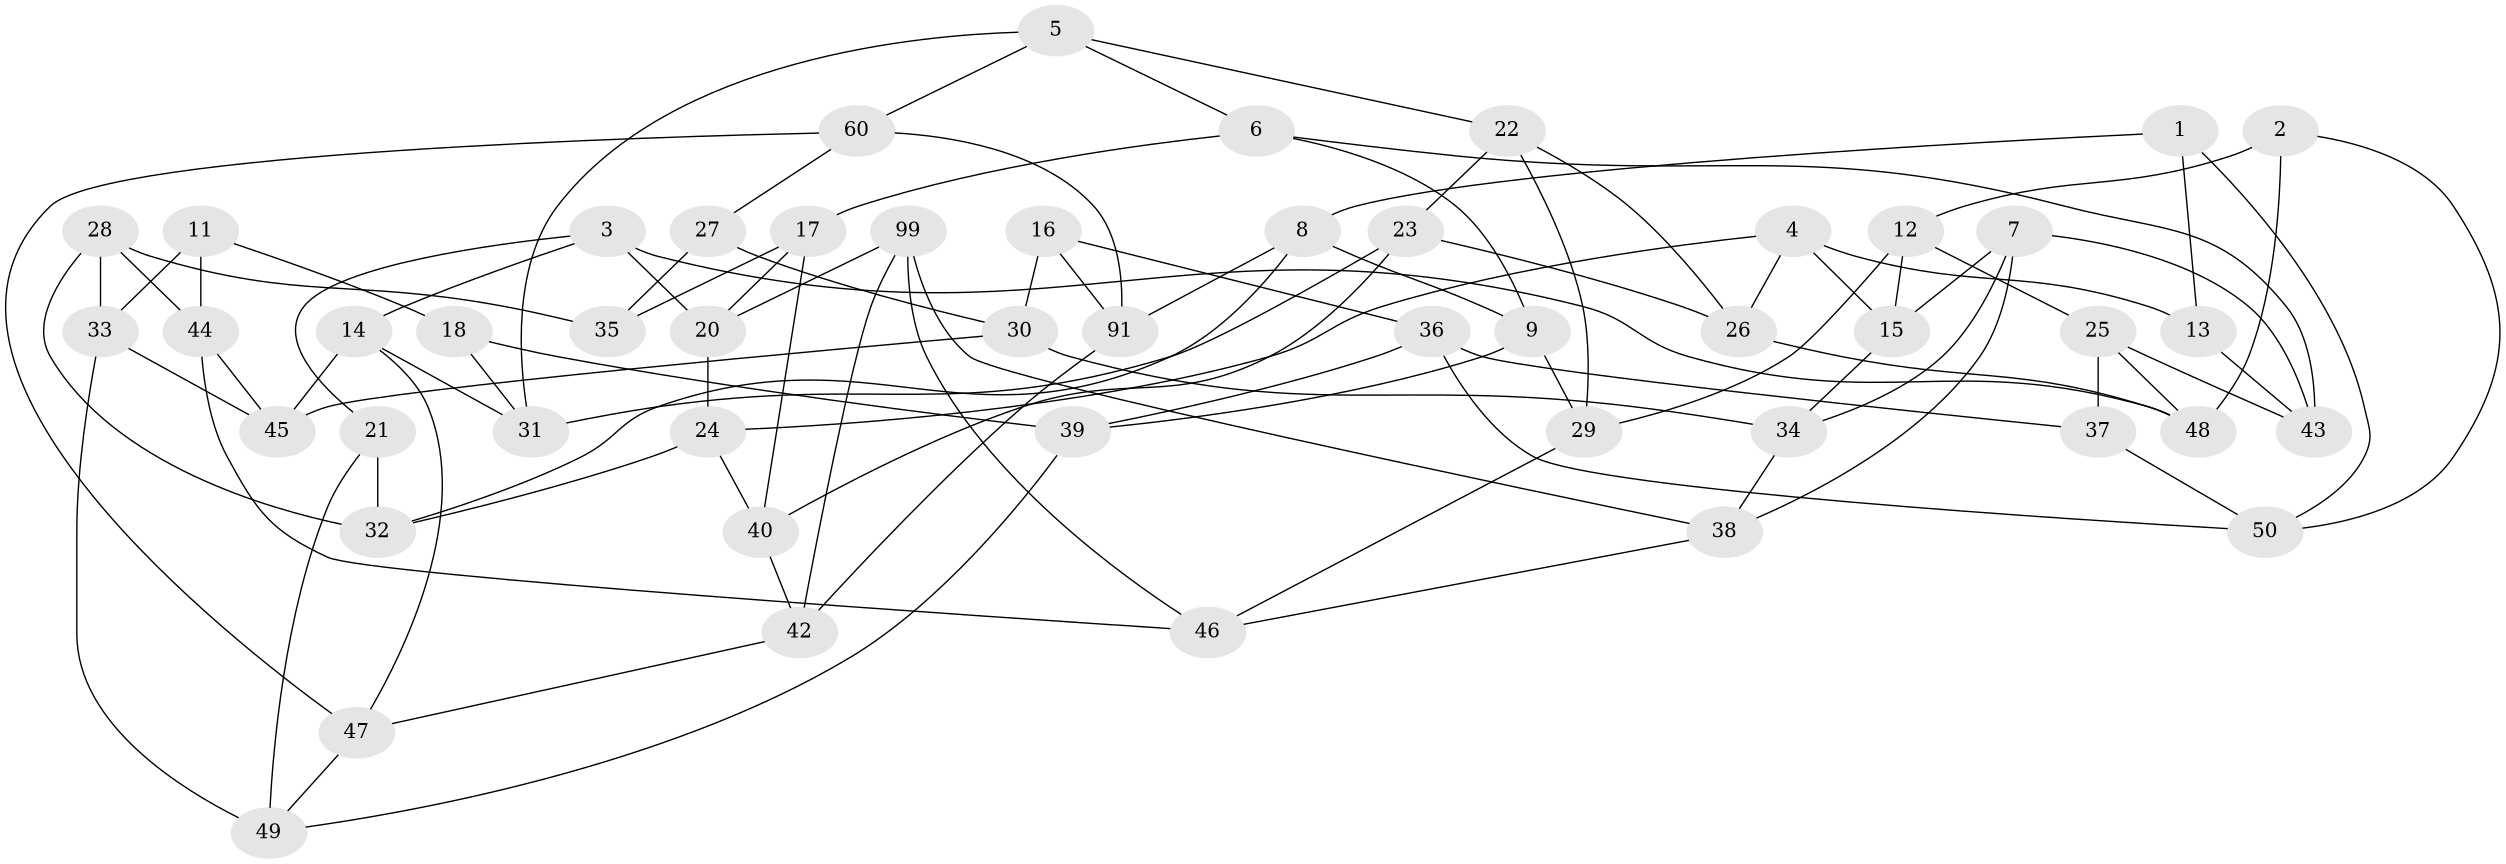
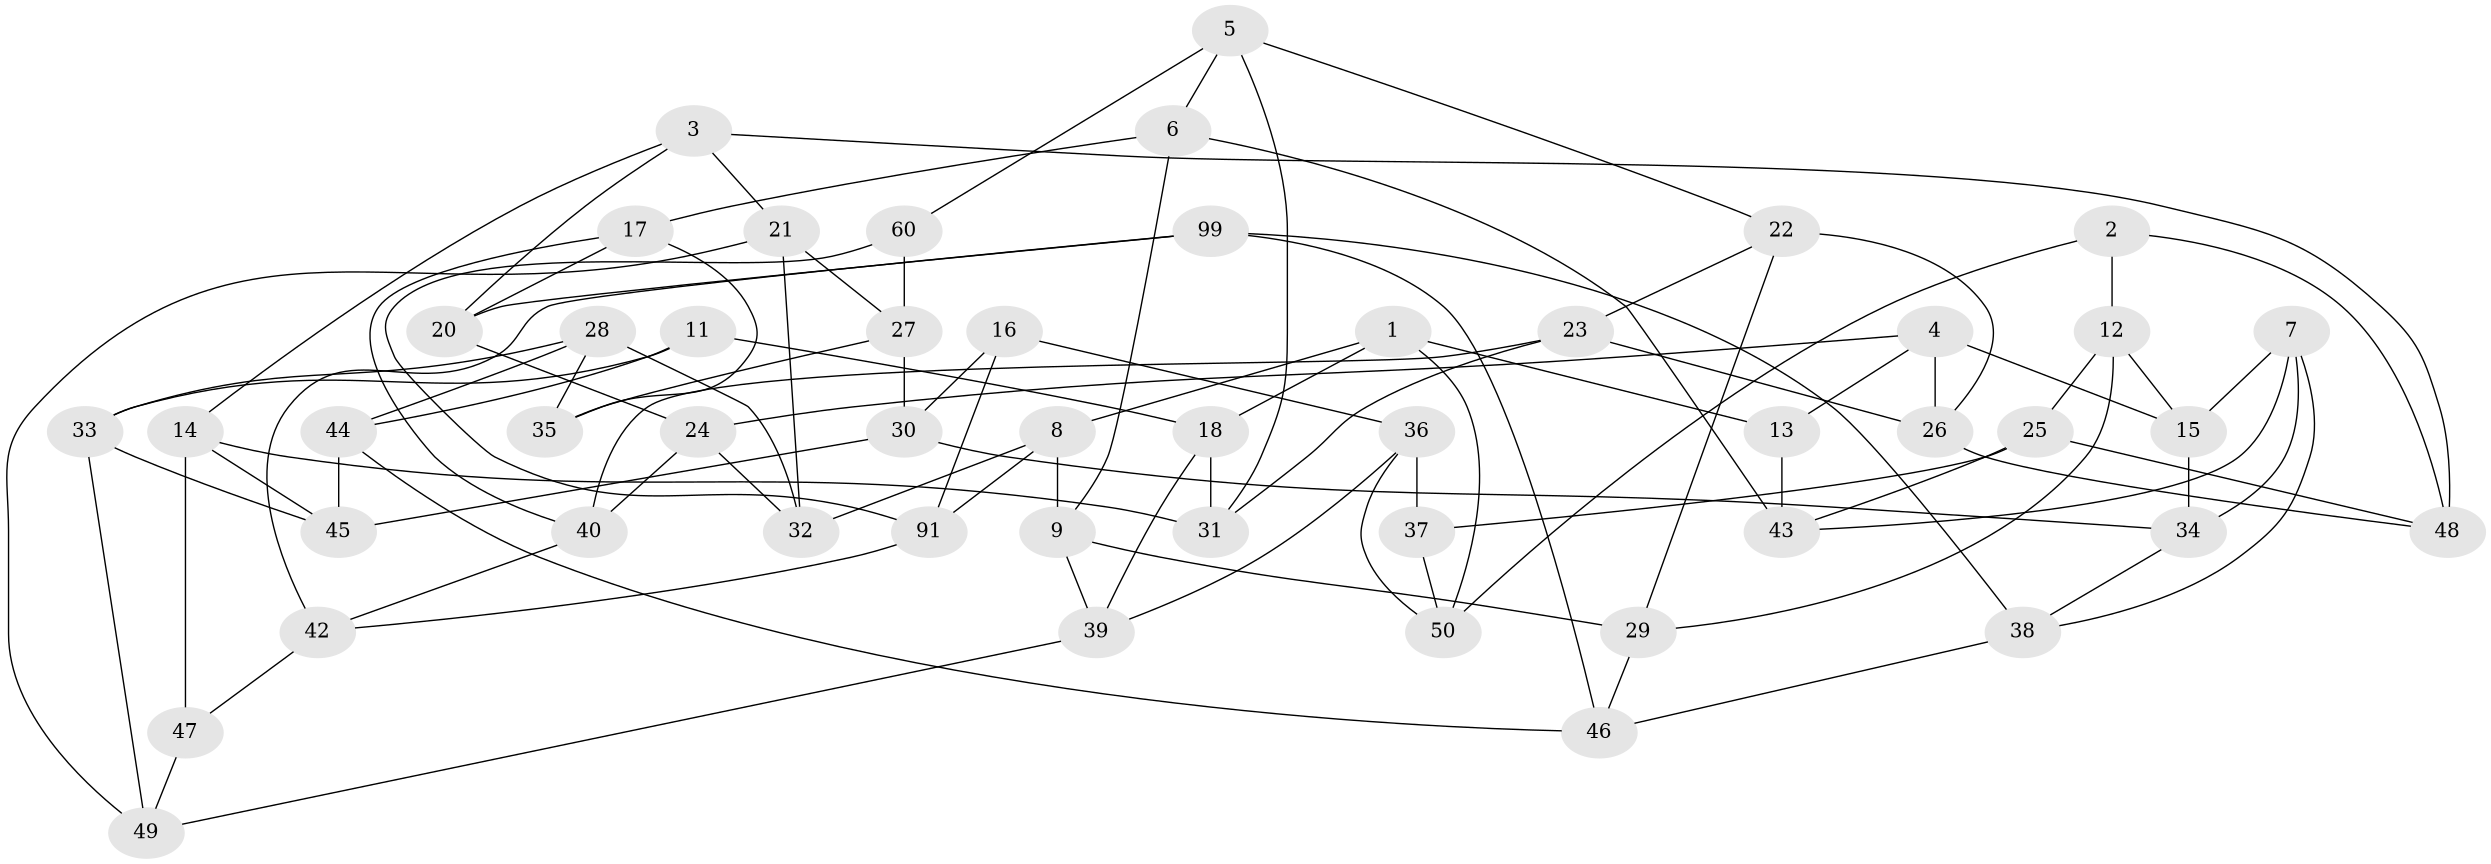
(110, 184) -> none
none -> (843, 282)
none -> (1299, 383)
